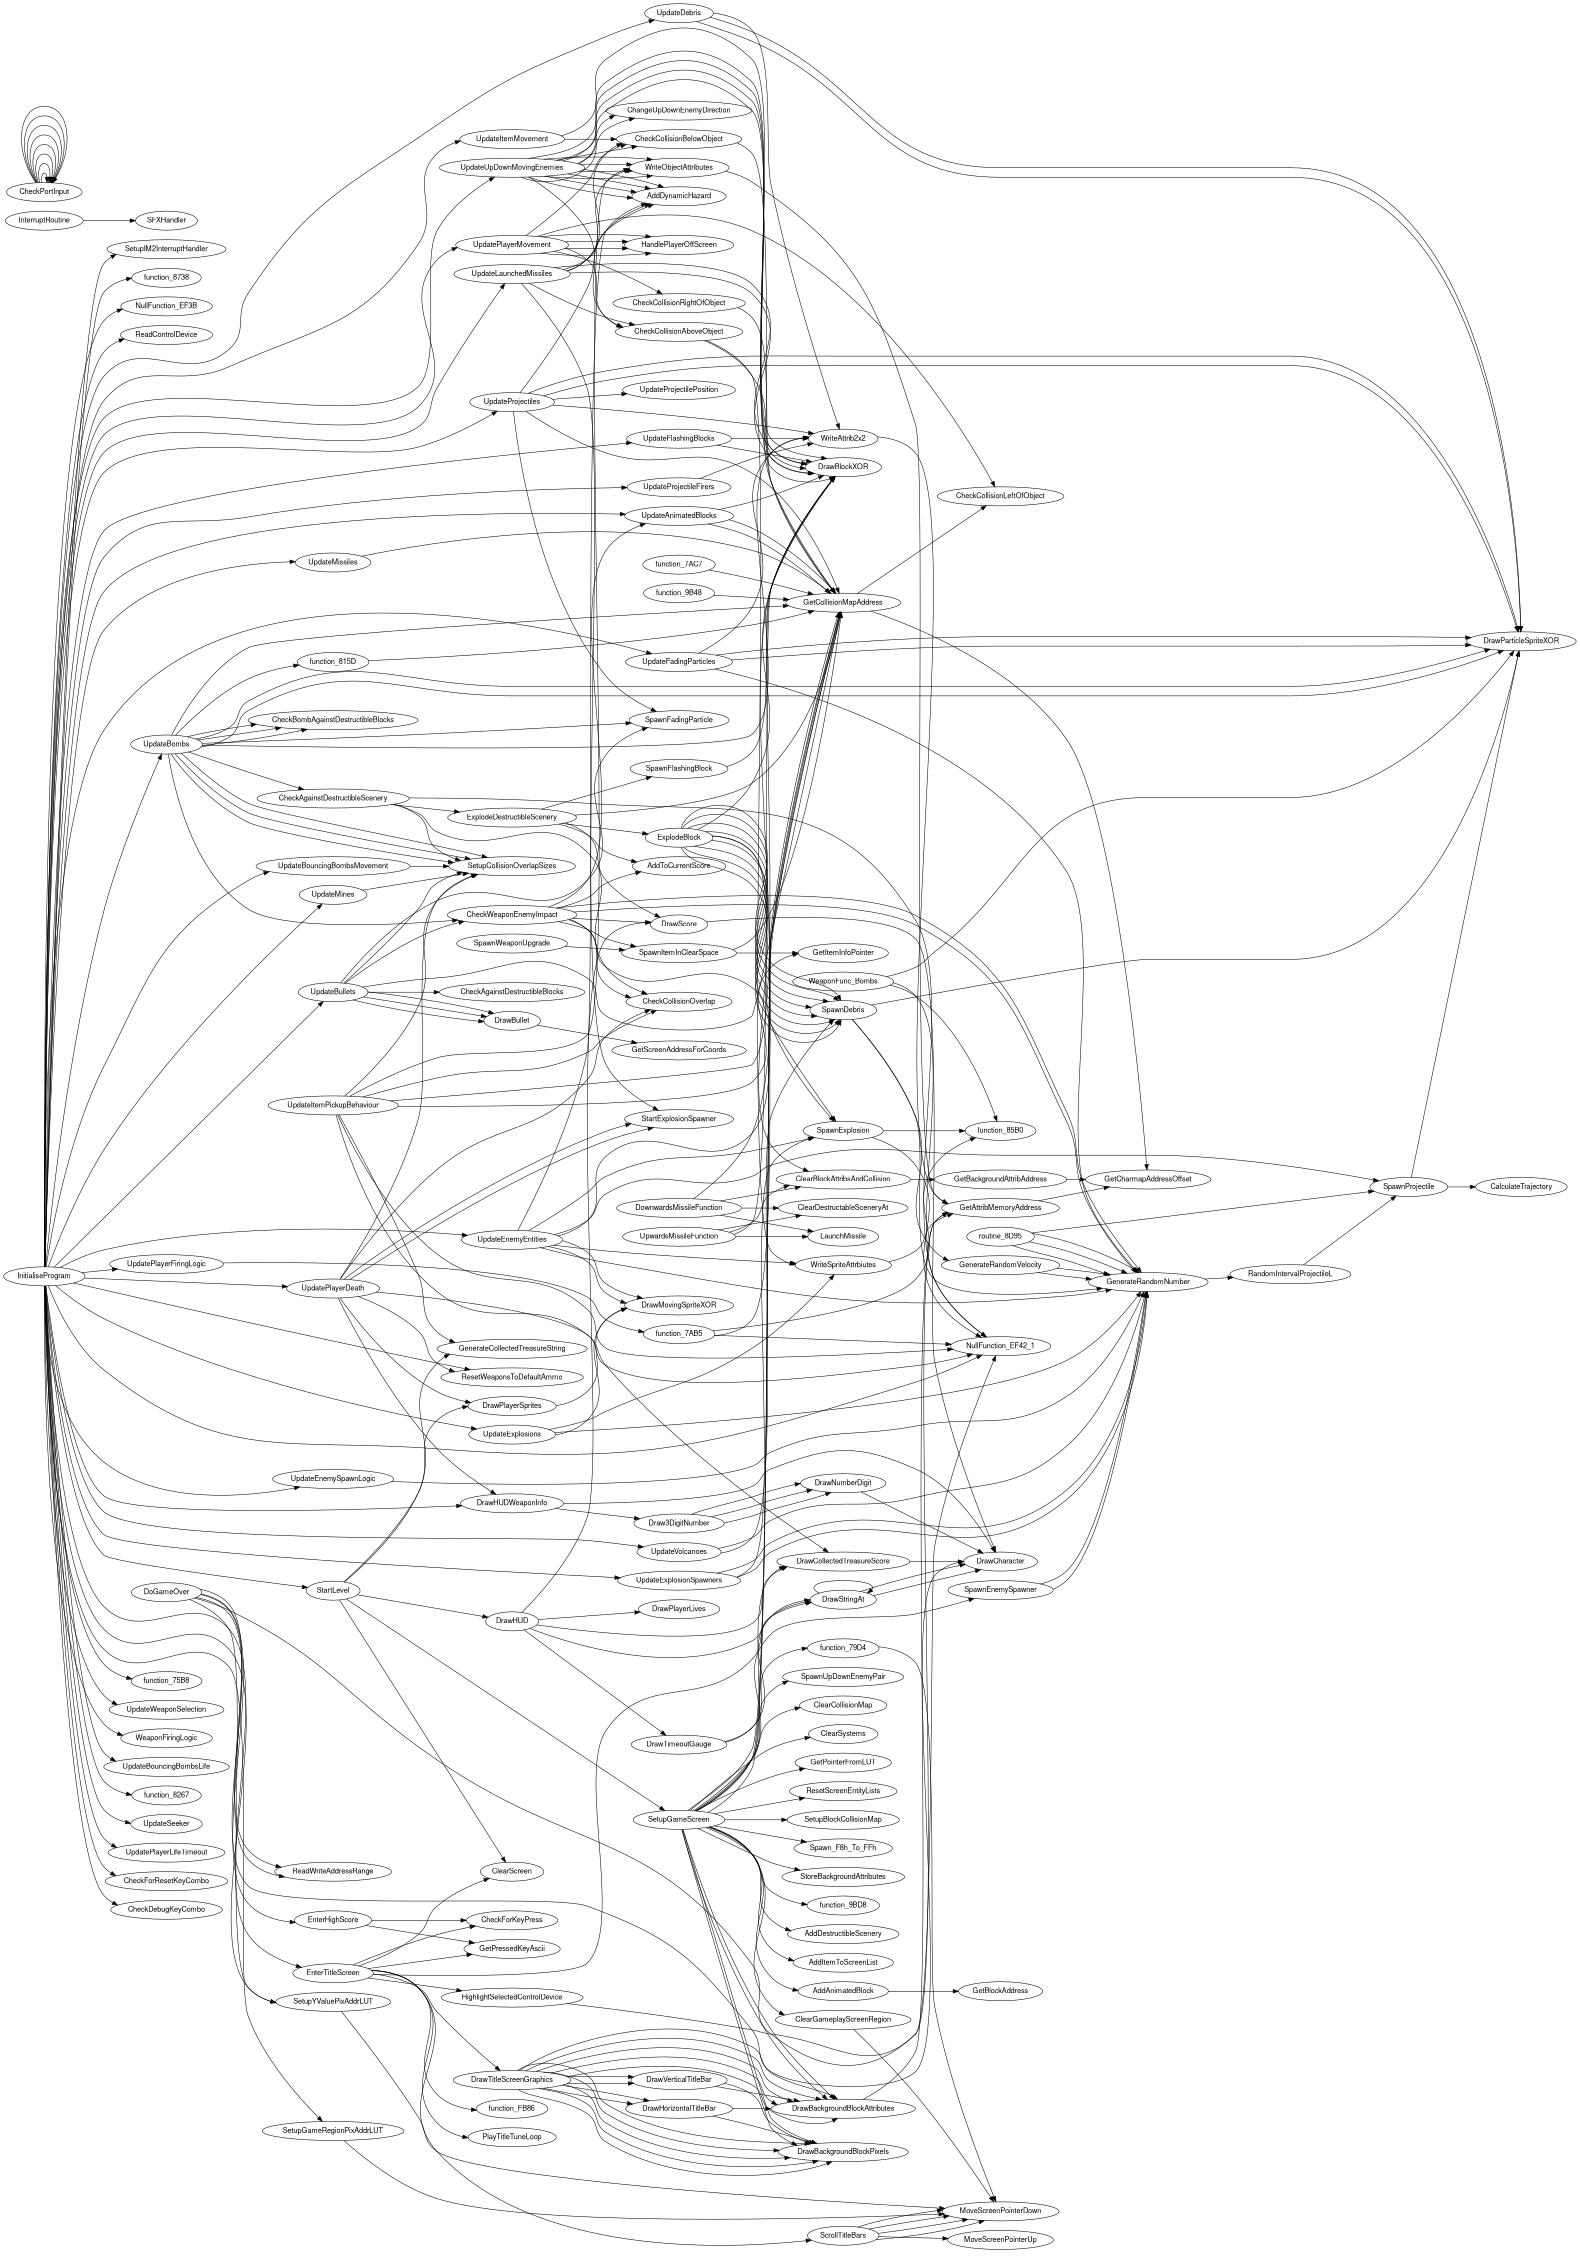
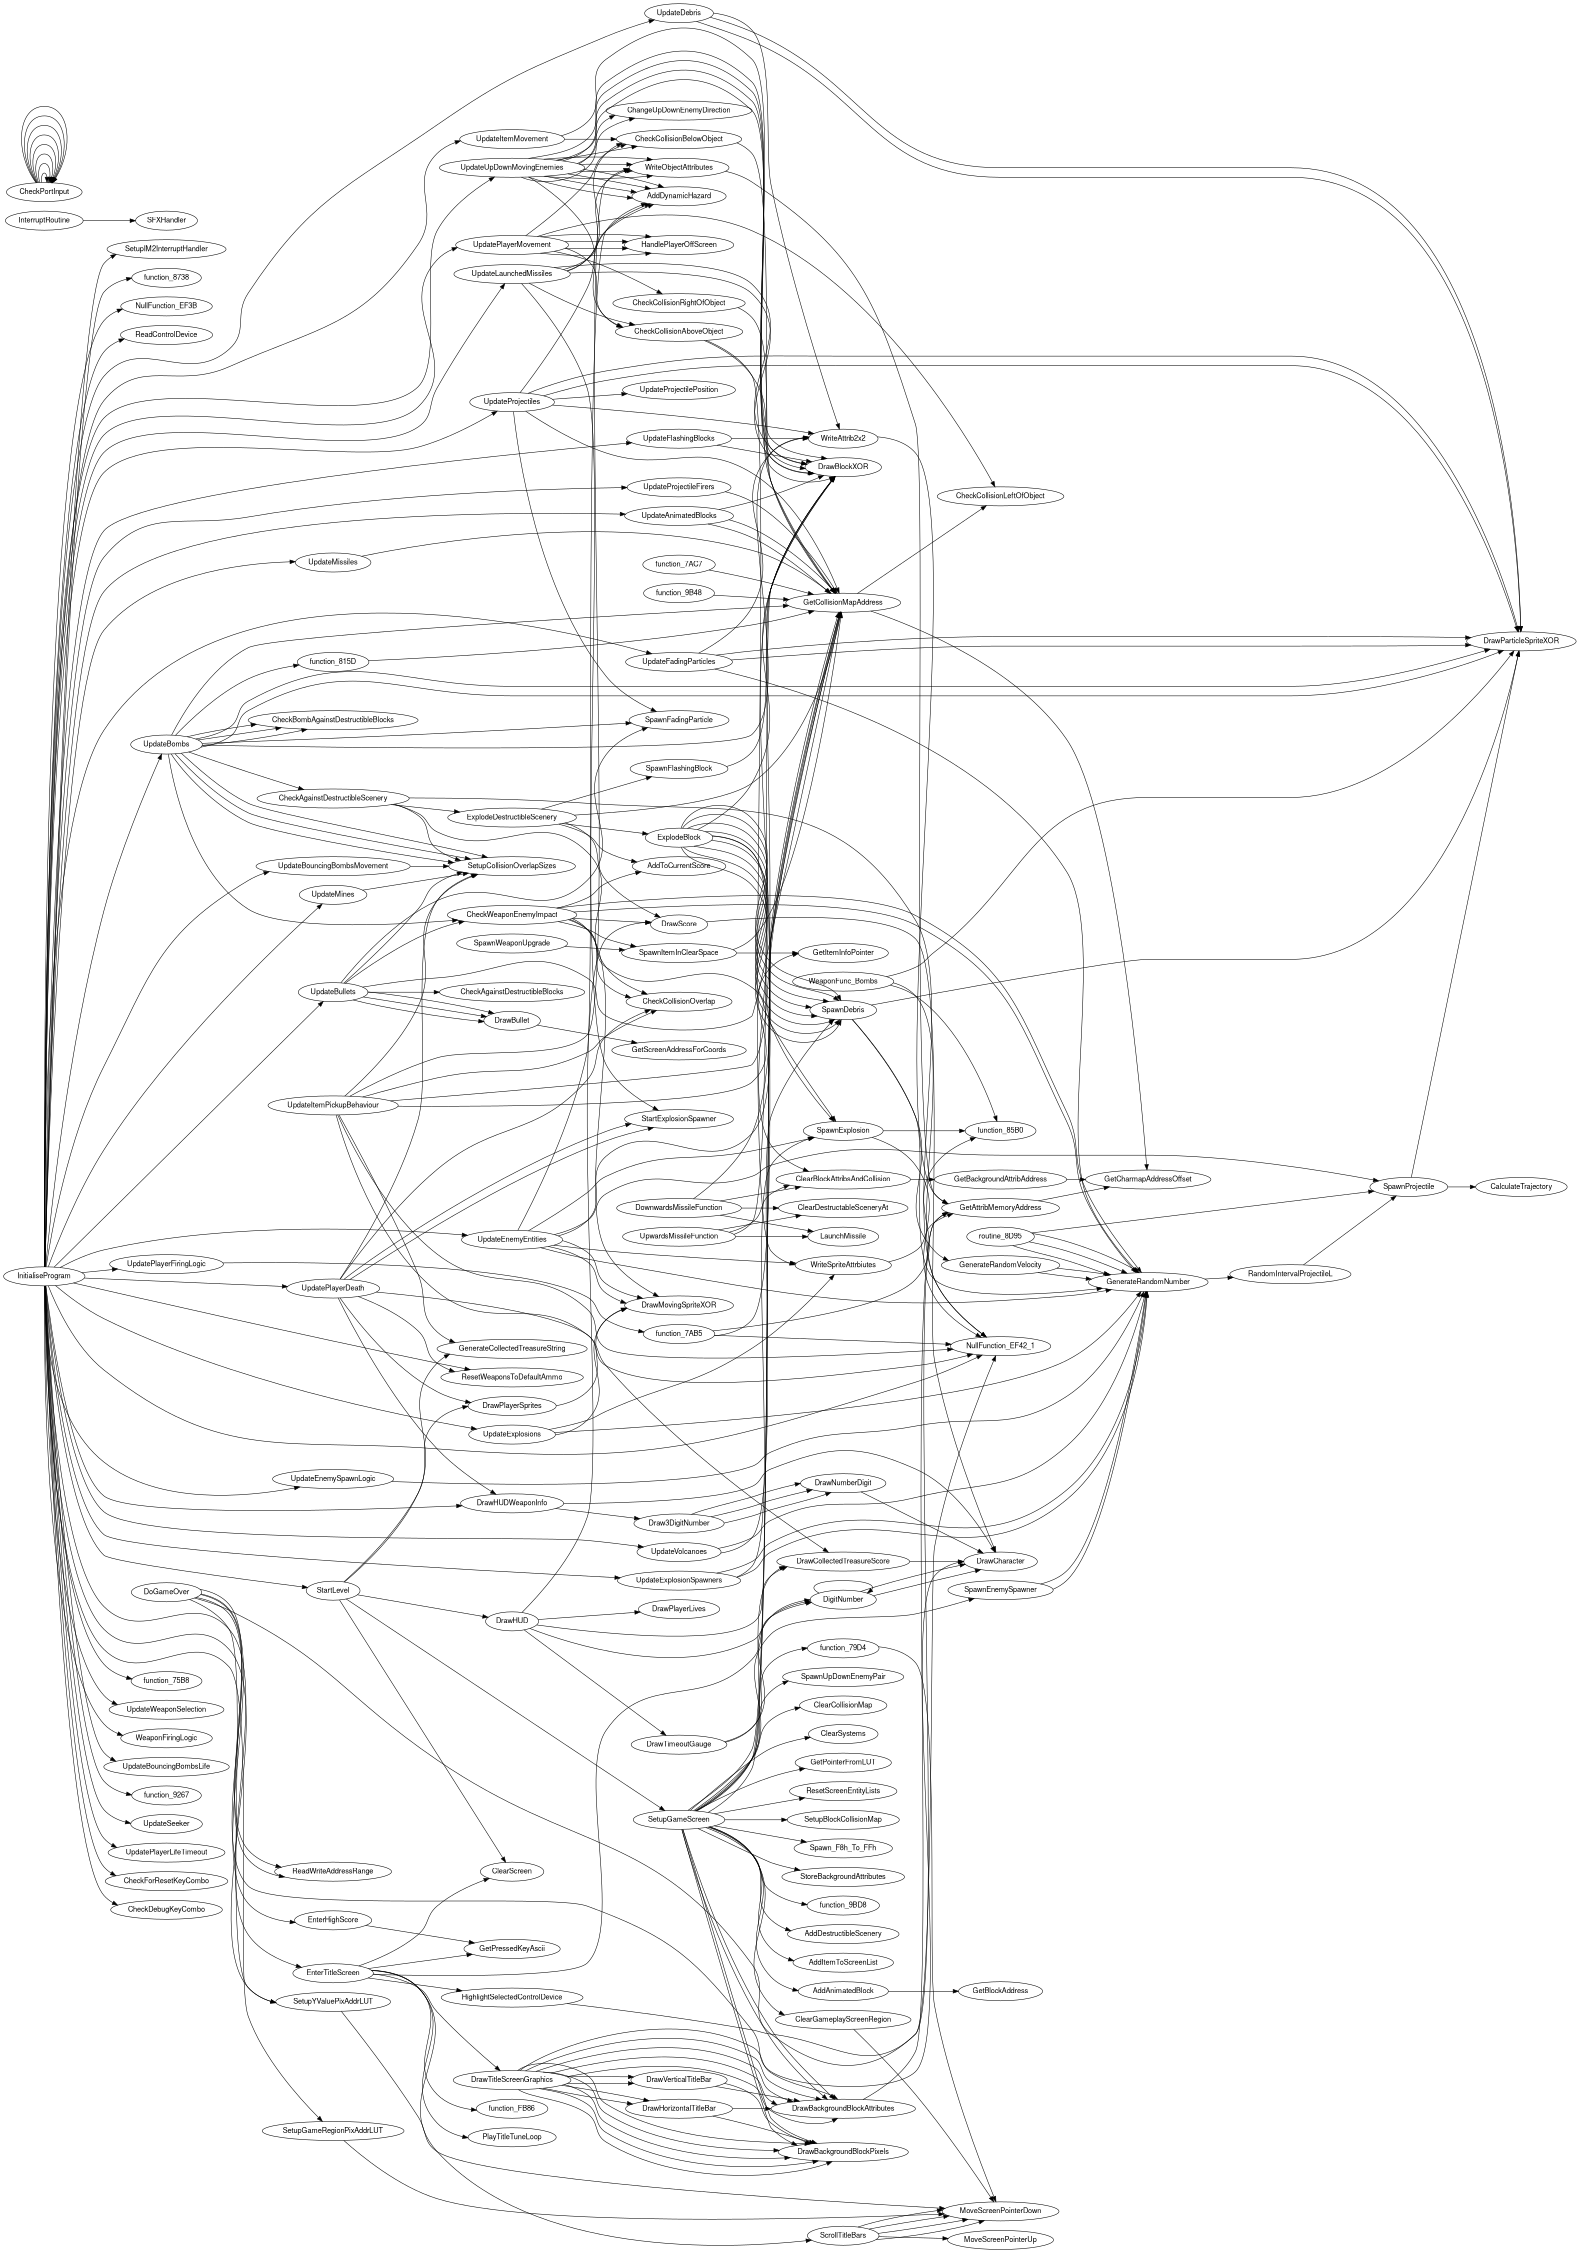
(753, 459) -> (788, 530)
(597, 718) -> (600, 1112)
(843, 1600) -> (843, 1600)
(167, 1795) -> (167, 1795)
(512, 1920) -> none
